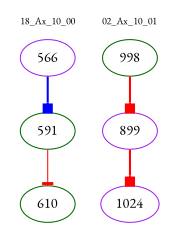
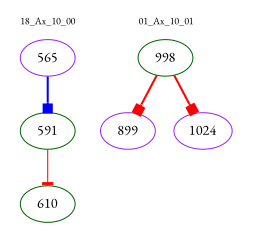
(130, 22) -> (167, 22)
(48, 58) -> (48, 58)
(130, 163) -> (182, 90)
